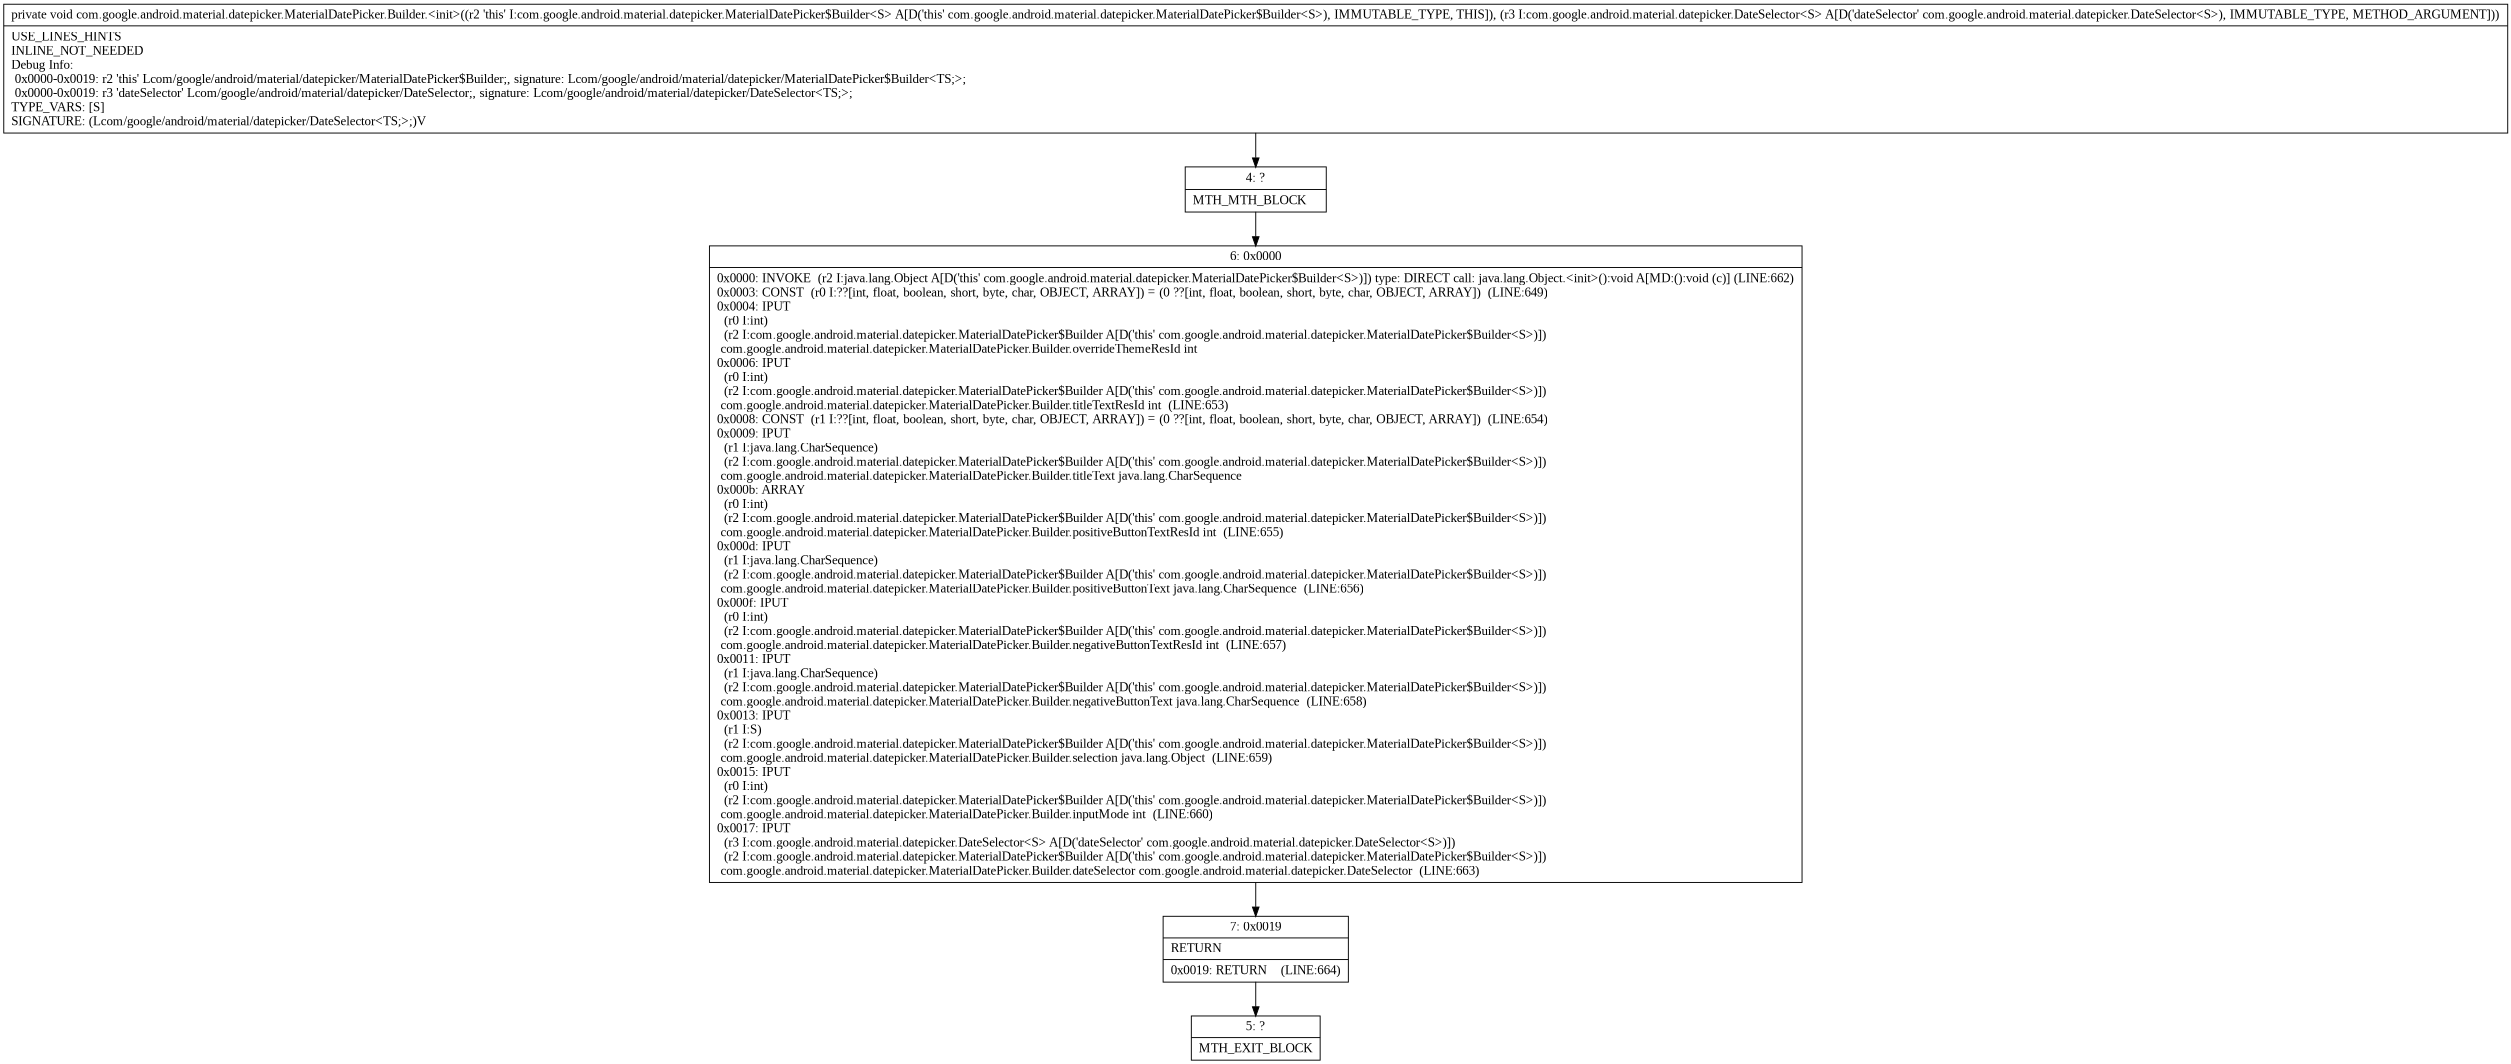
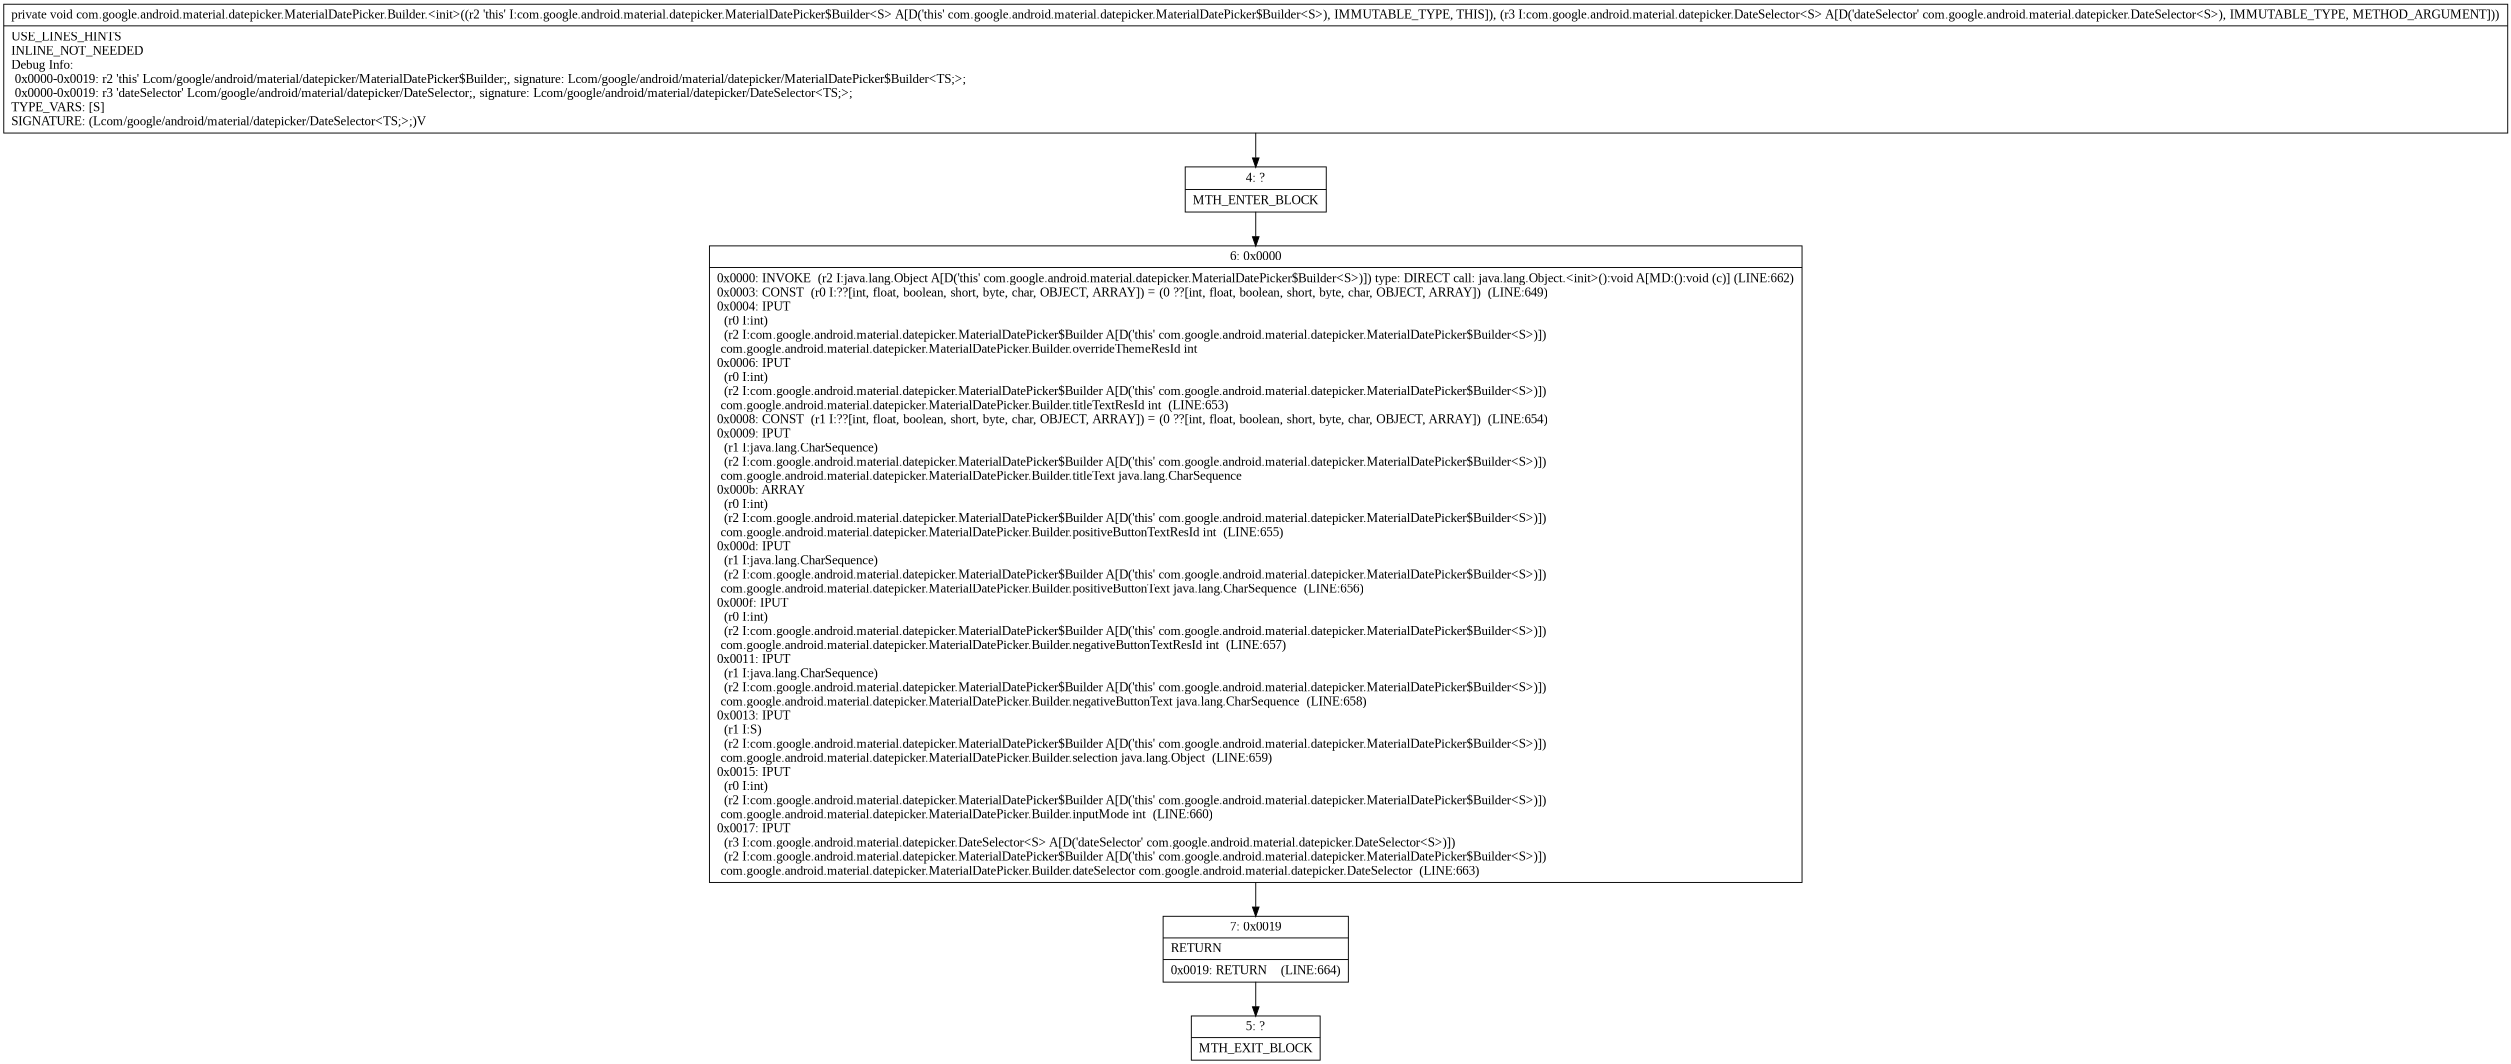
(1250, 200) -> (1256, 200)
